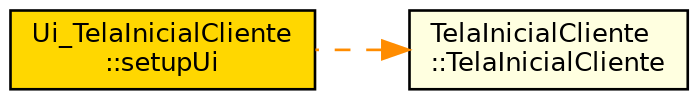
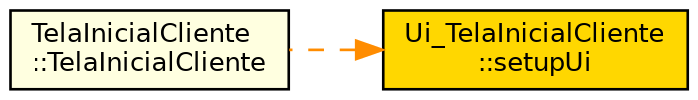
(349, 50) -> (322, 50)
